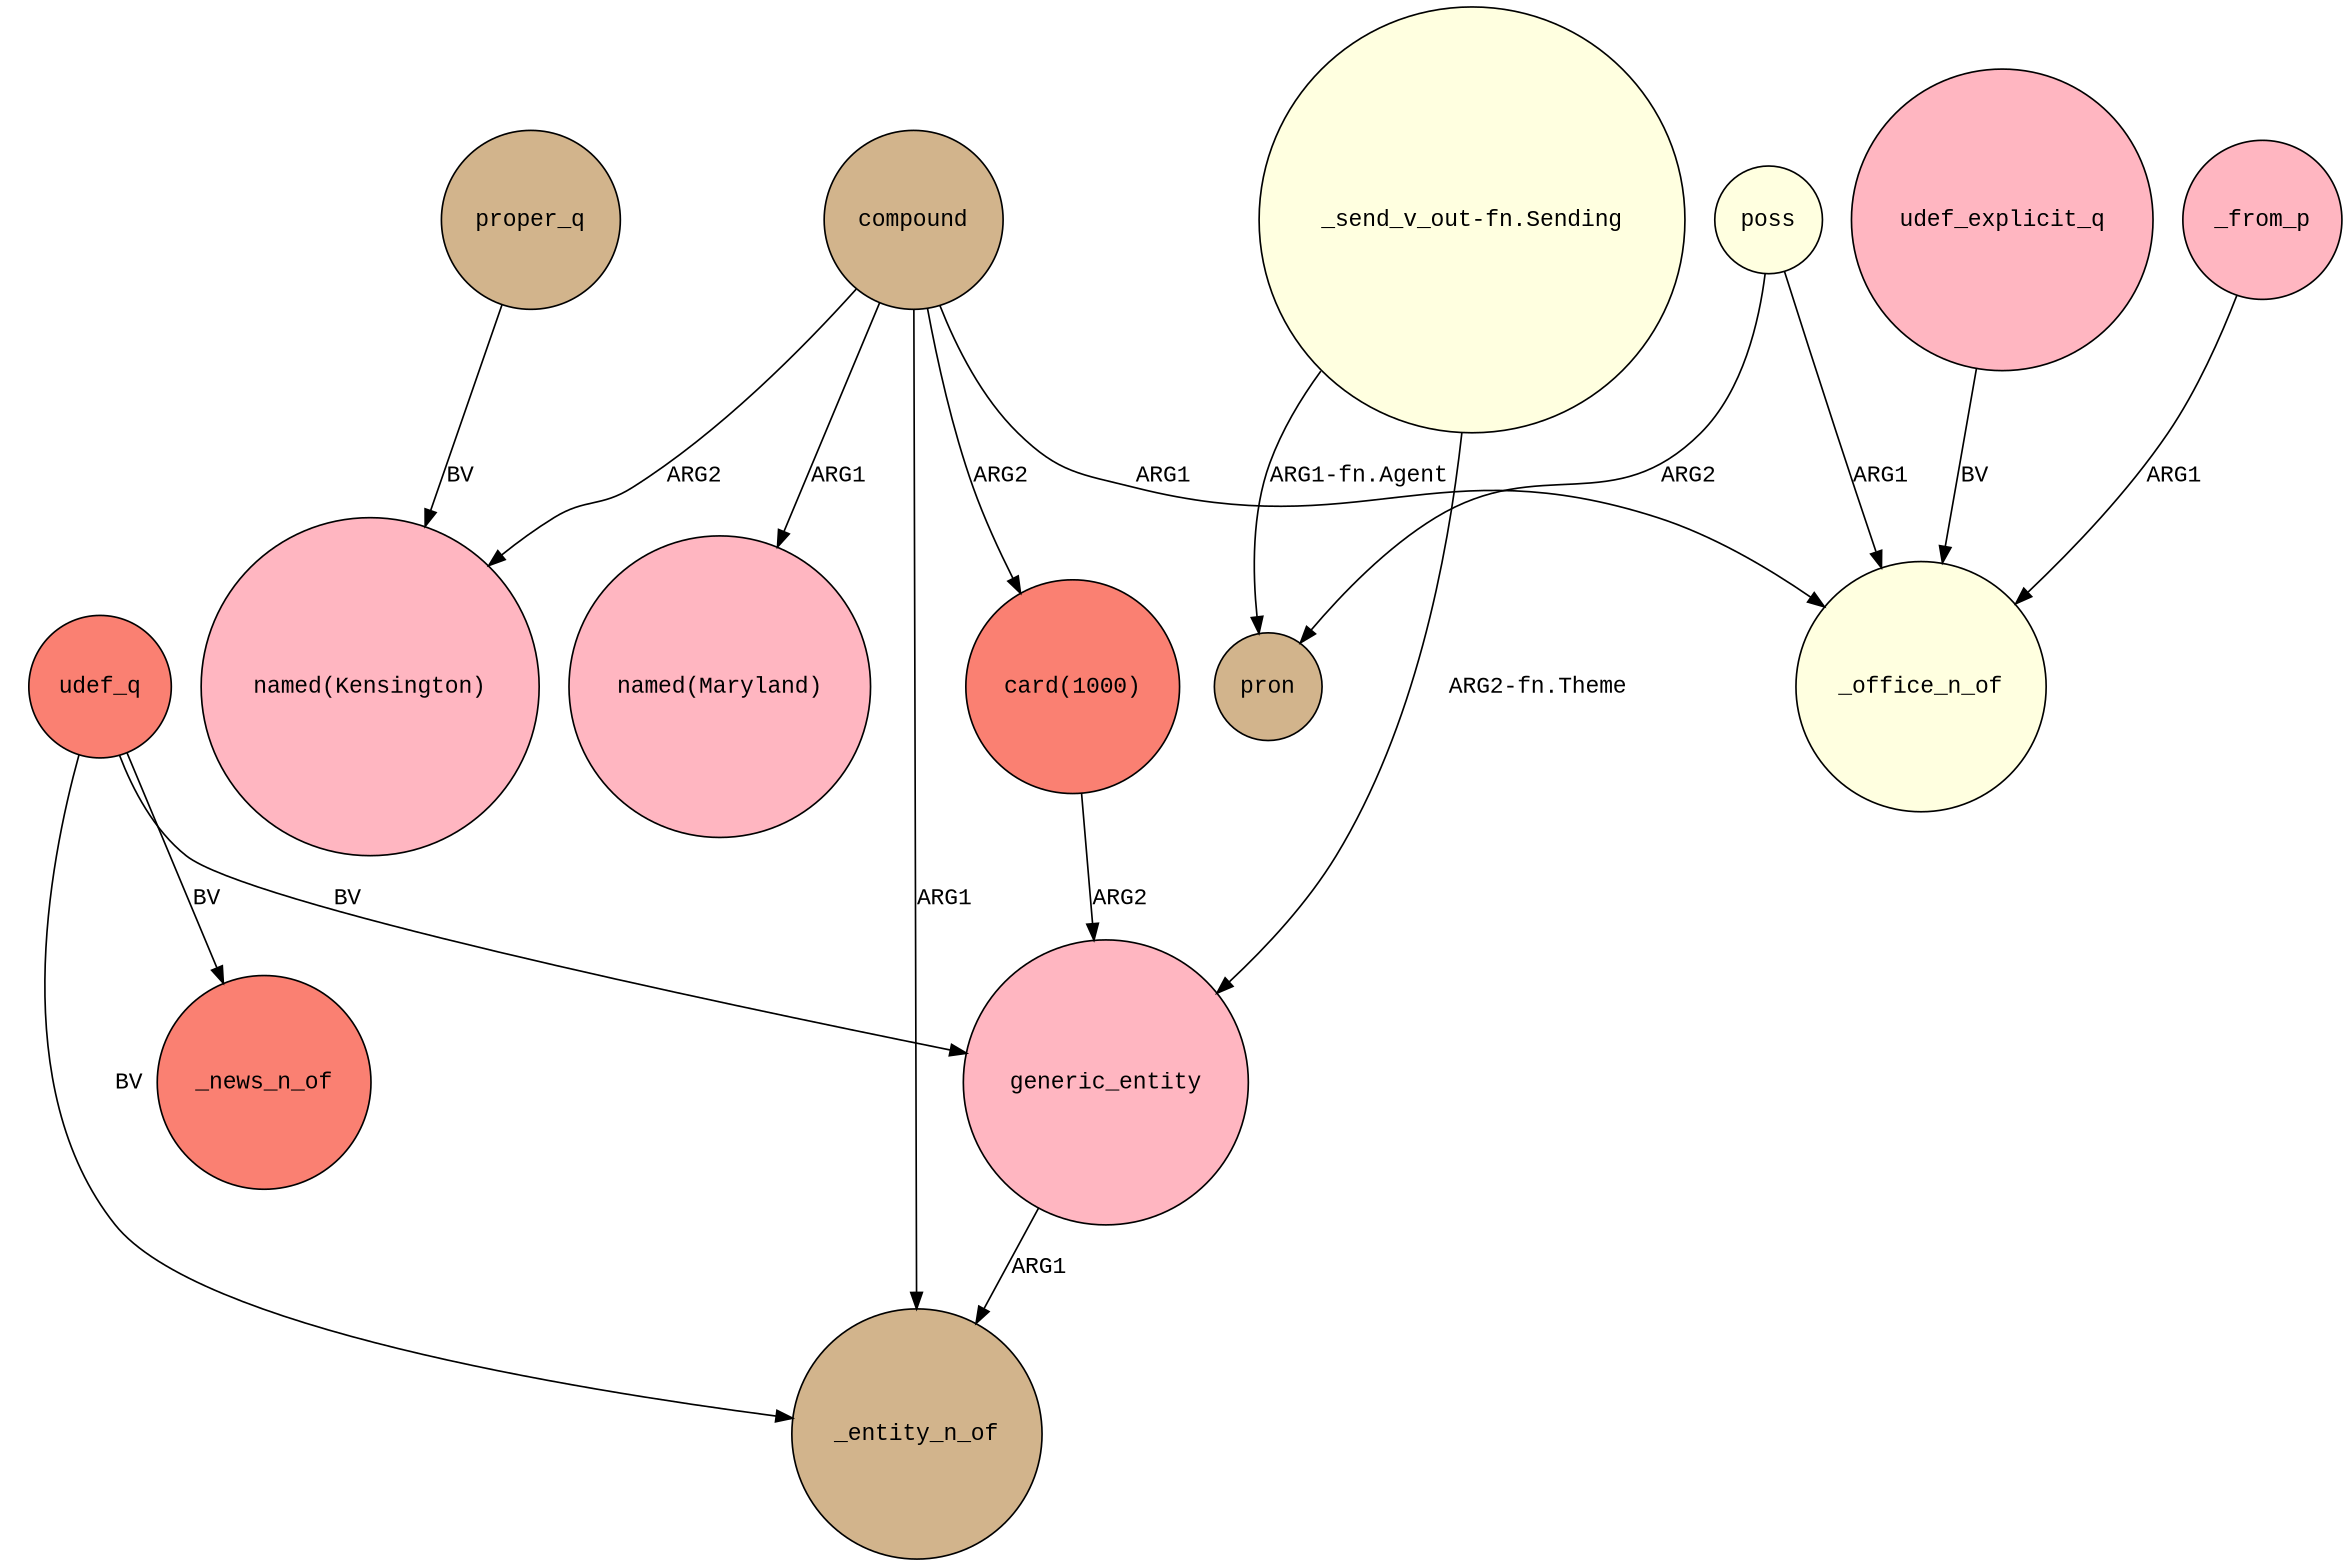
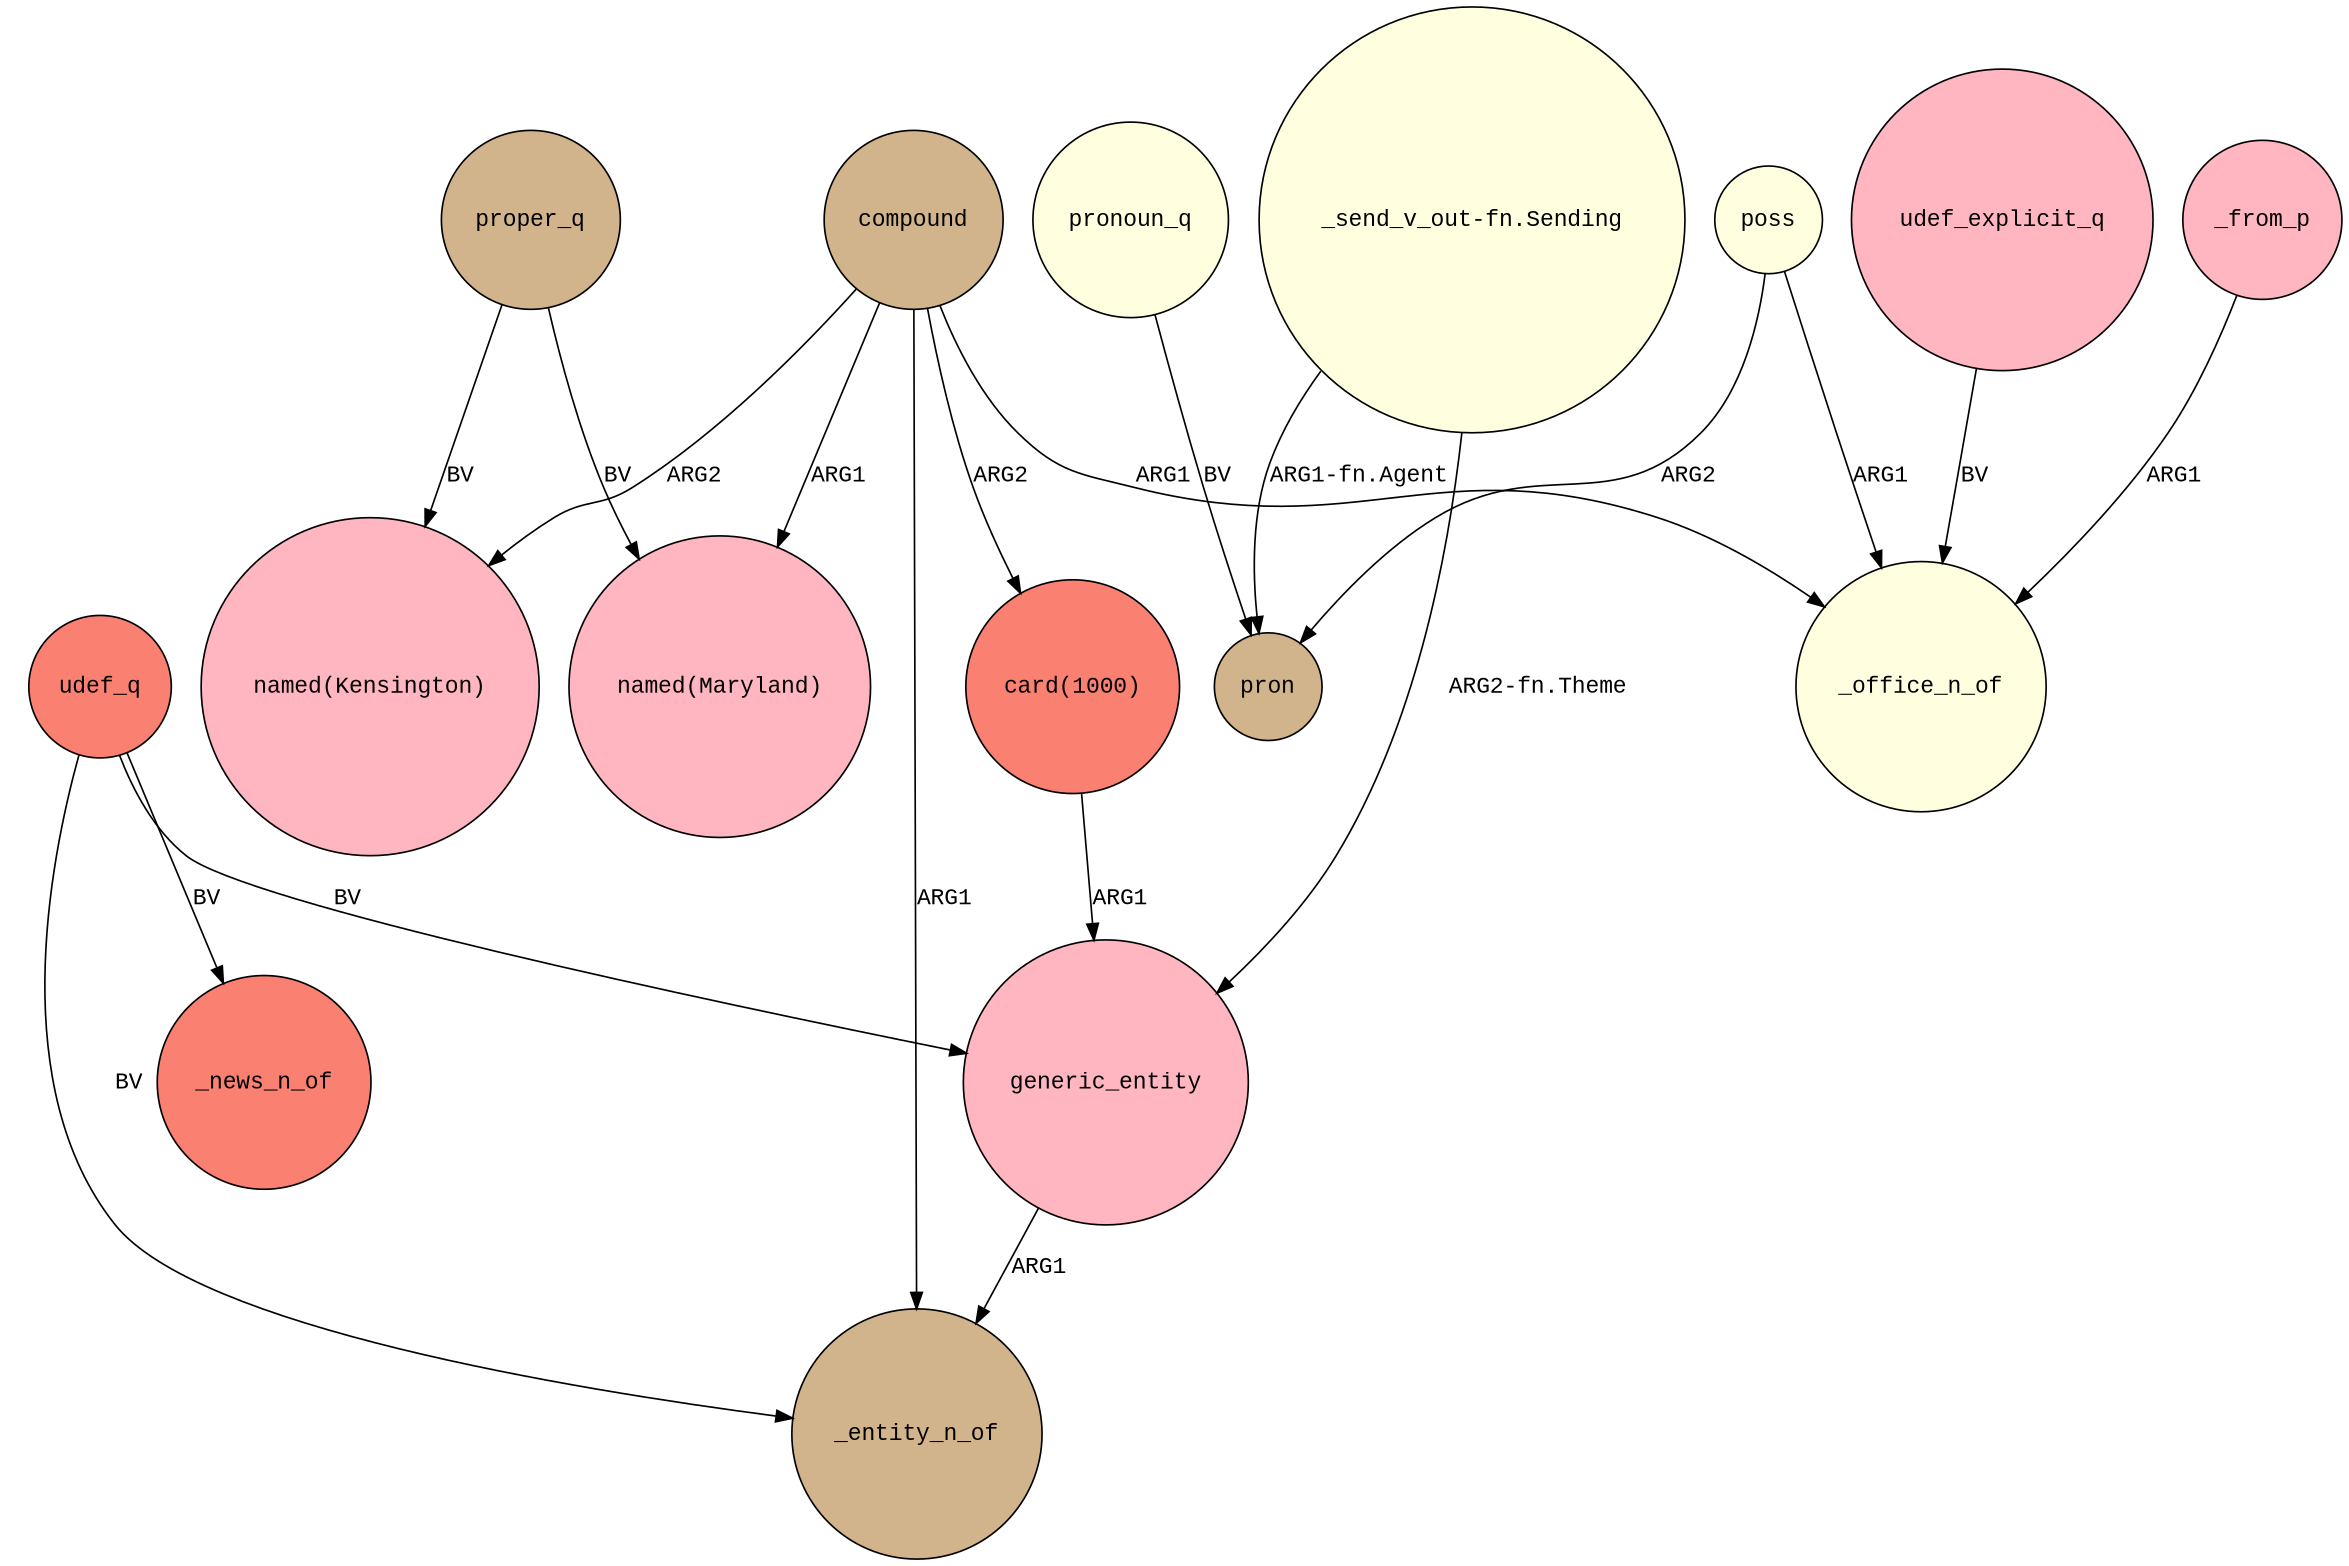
none -> (1131, 220)
none -> (582, 429)
(1121, 898) -> (1121, 898)
